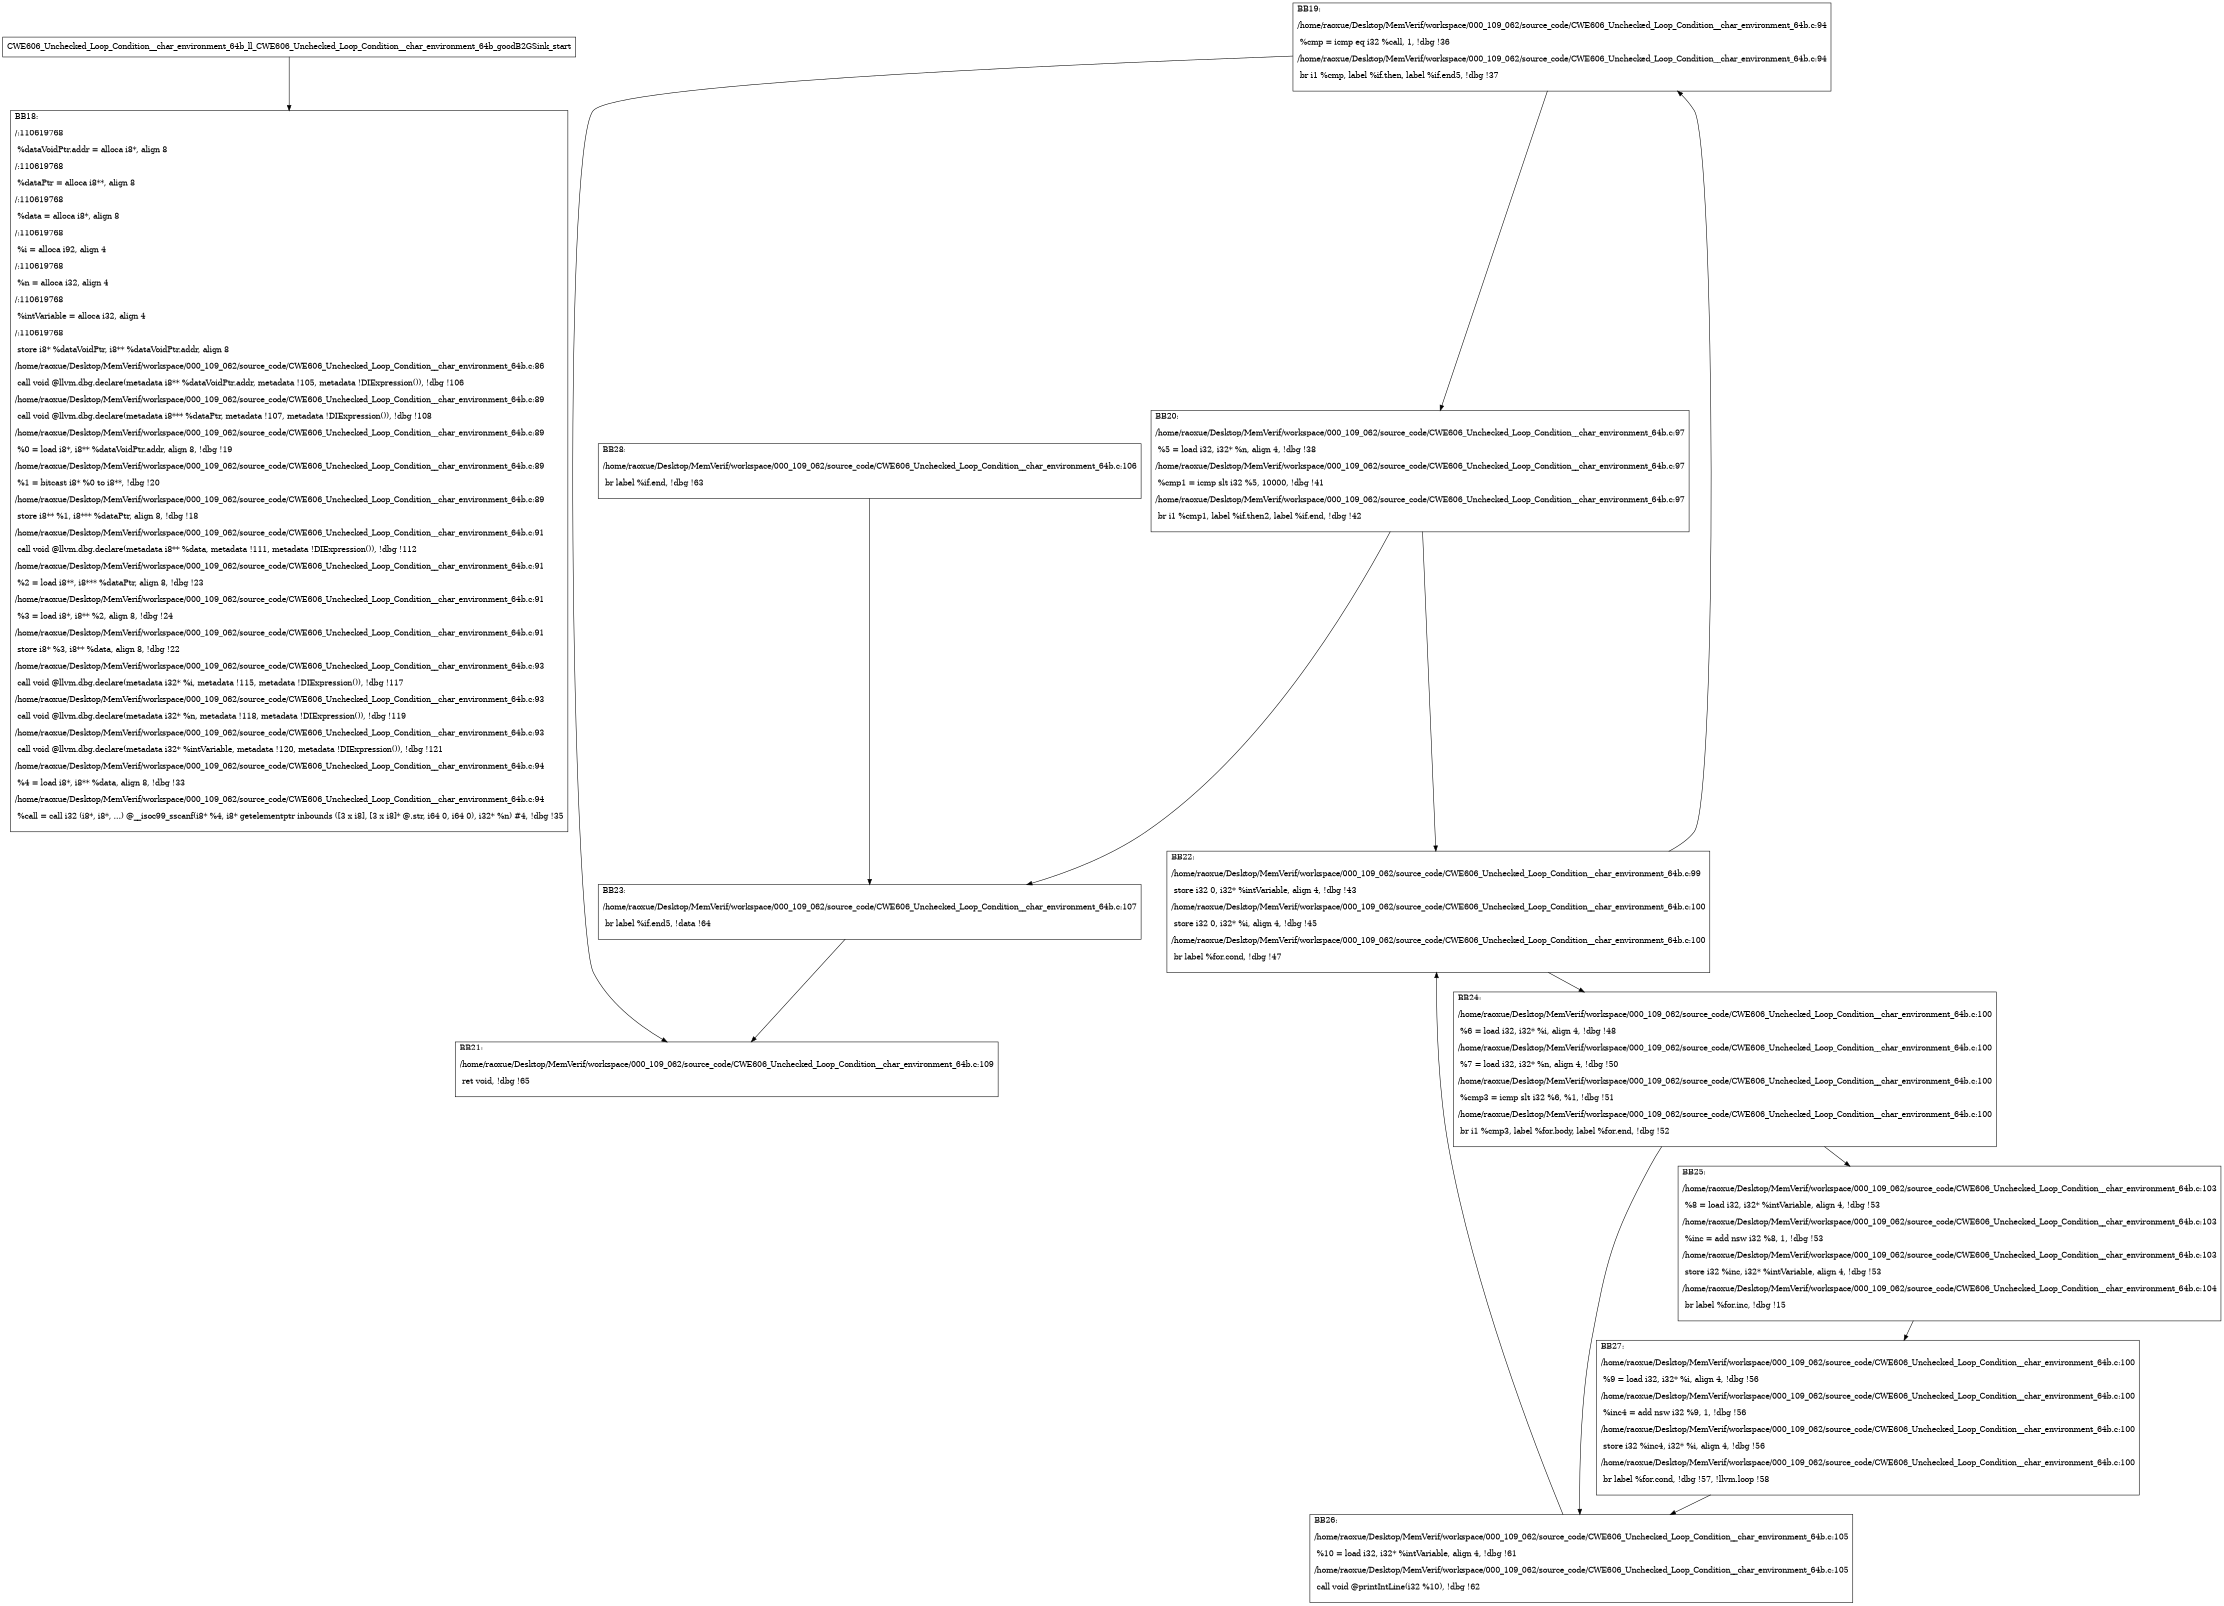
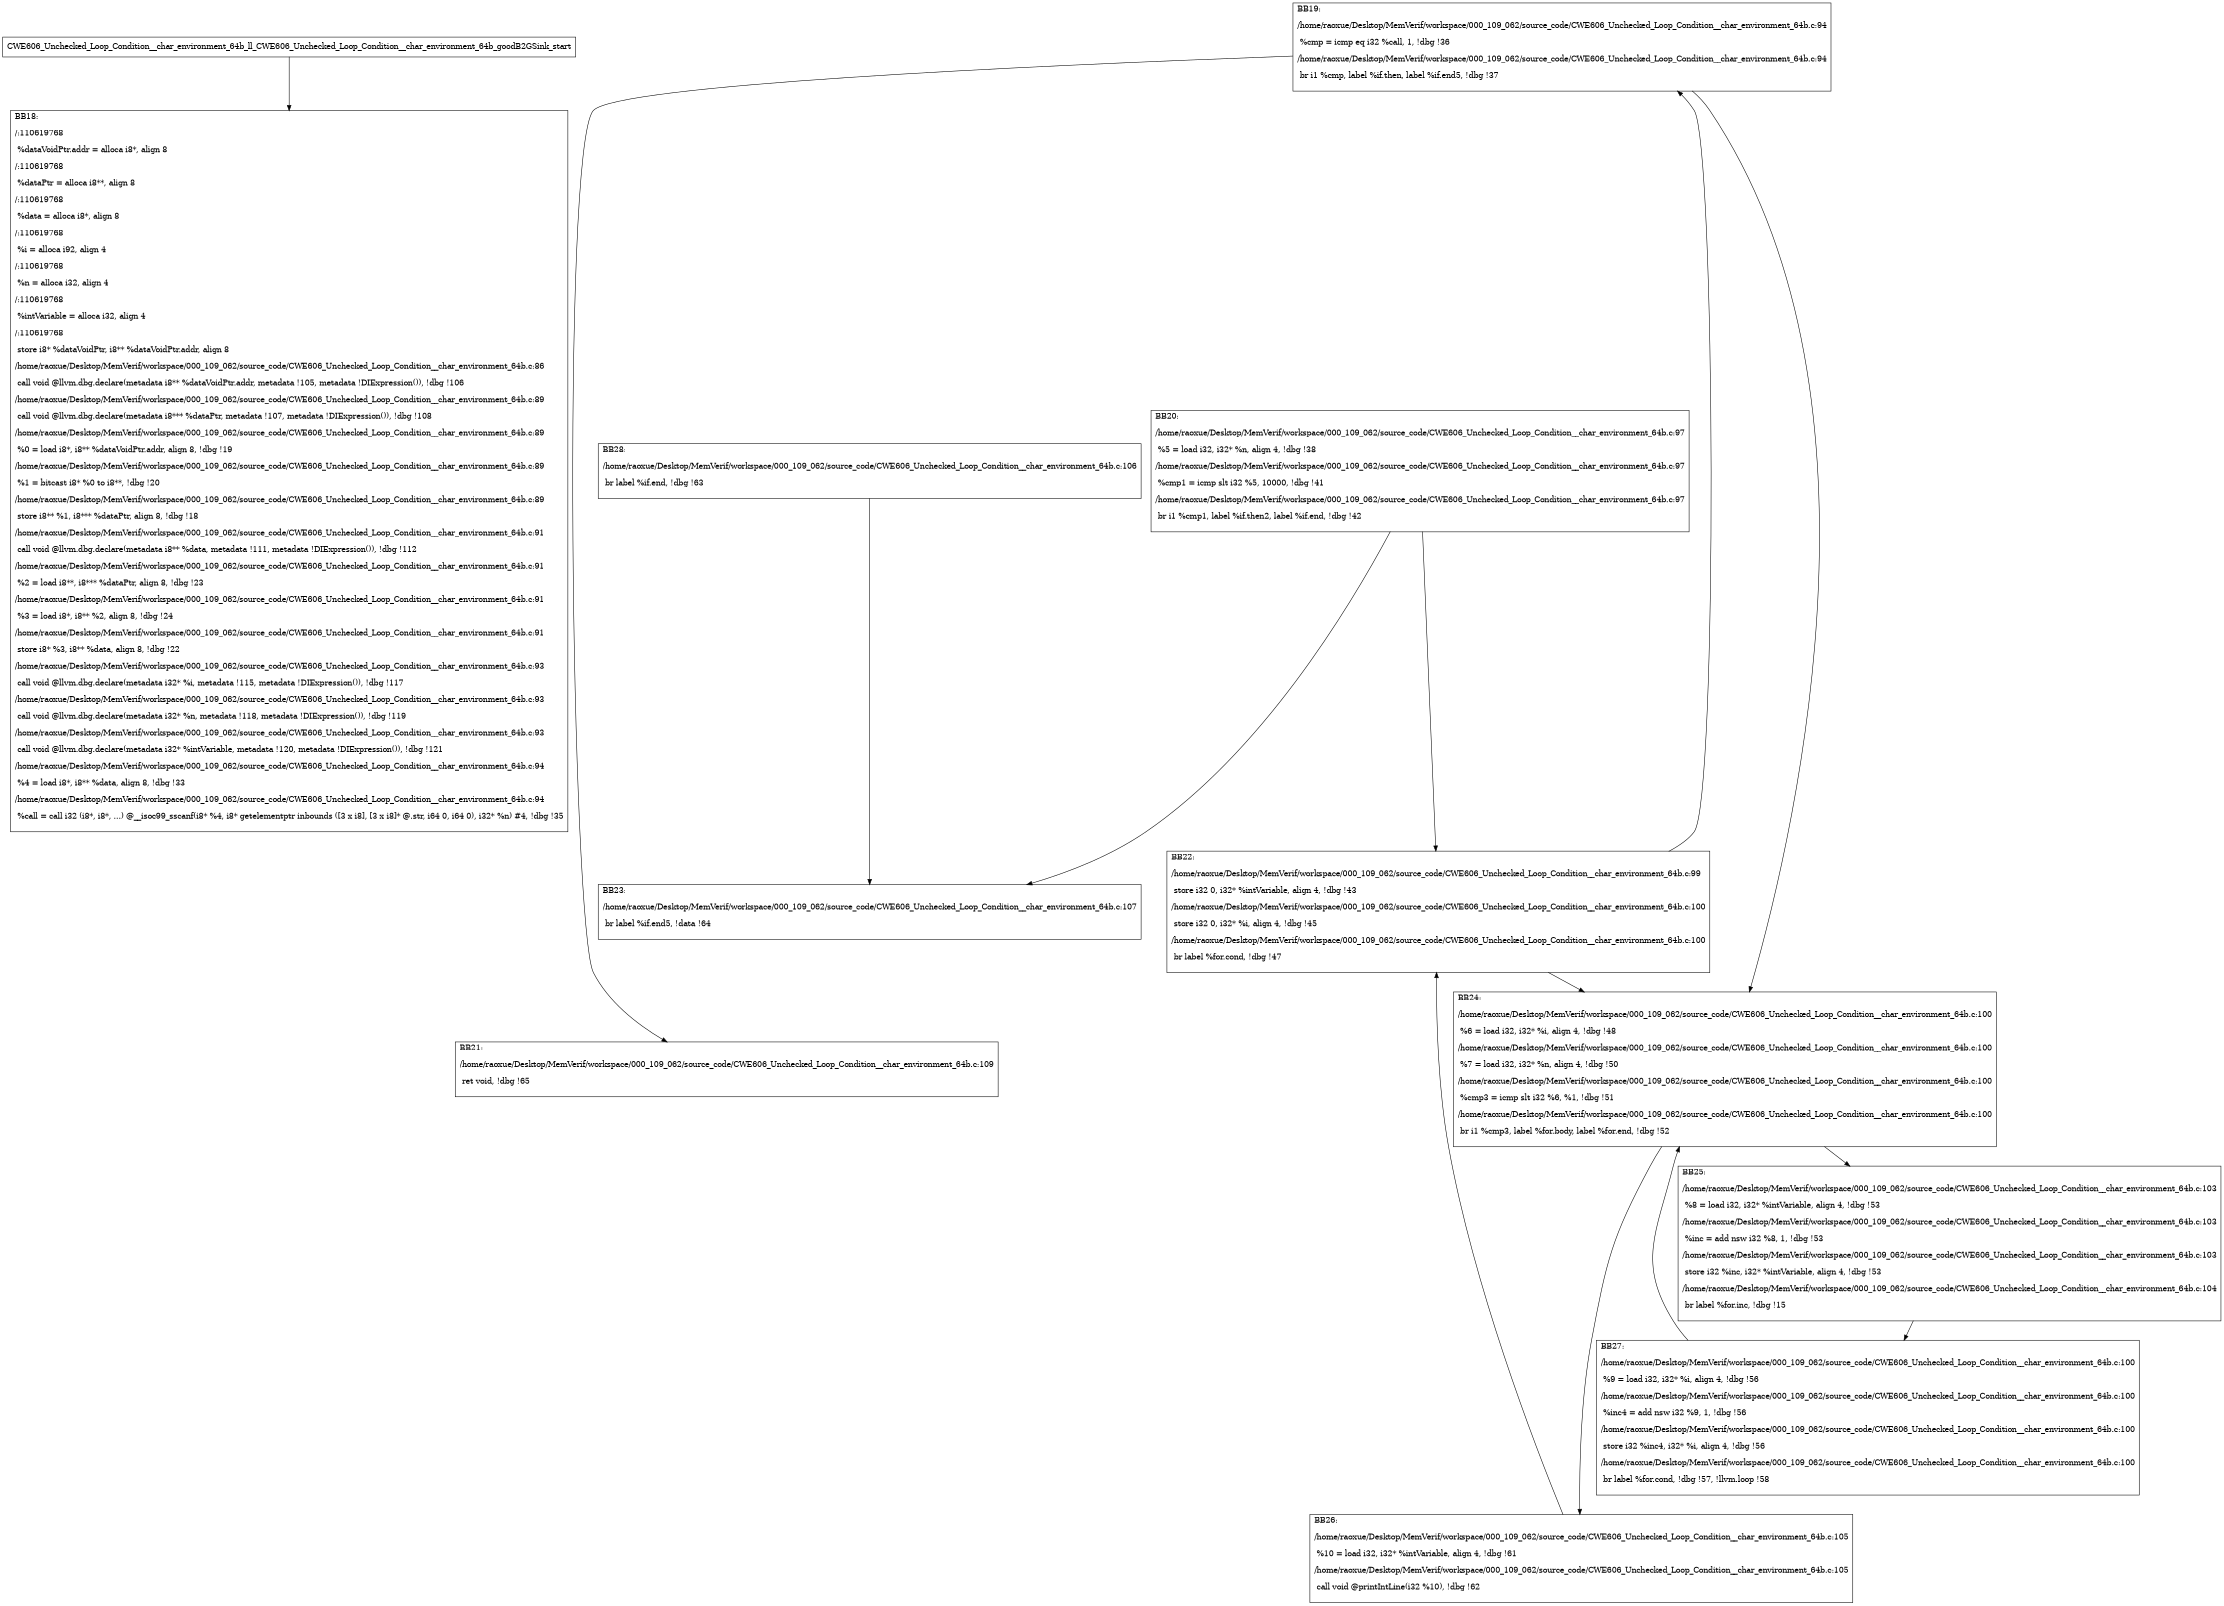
(1495, 248) -> (1818, 529)
(800, 989) -> none
(1693, 1504) -> (1653, 1249)
